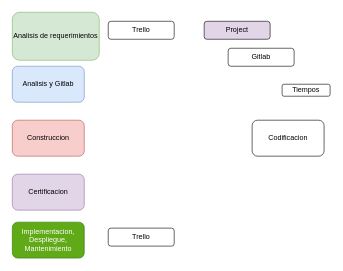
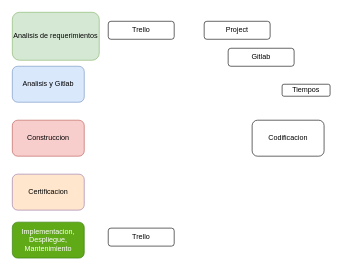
(237, 30) -> (237, 30)
(48, 192) -> (48, 192)
